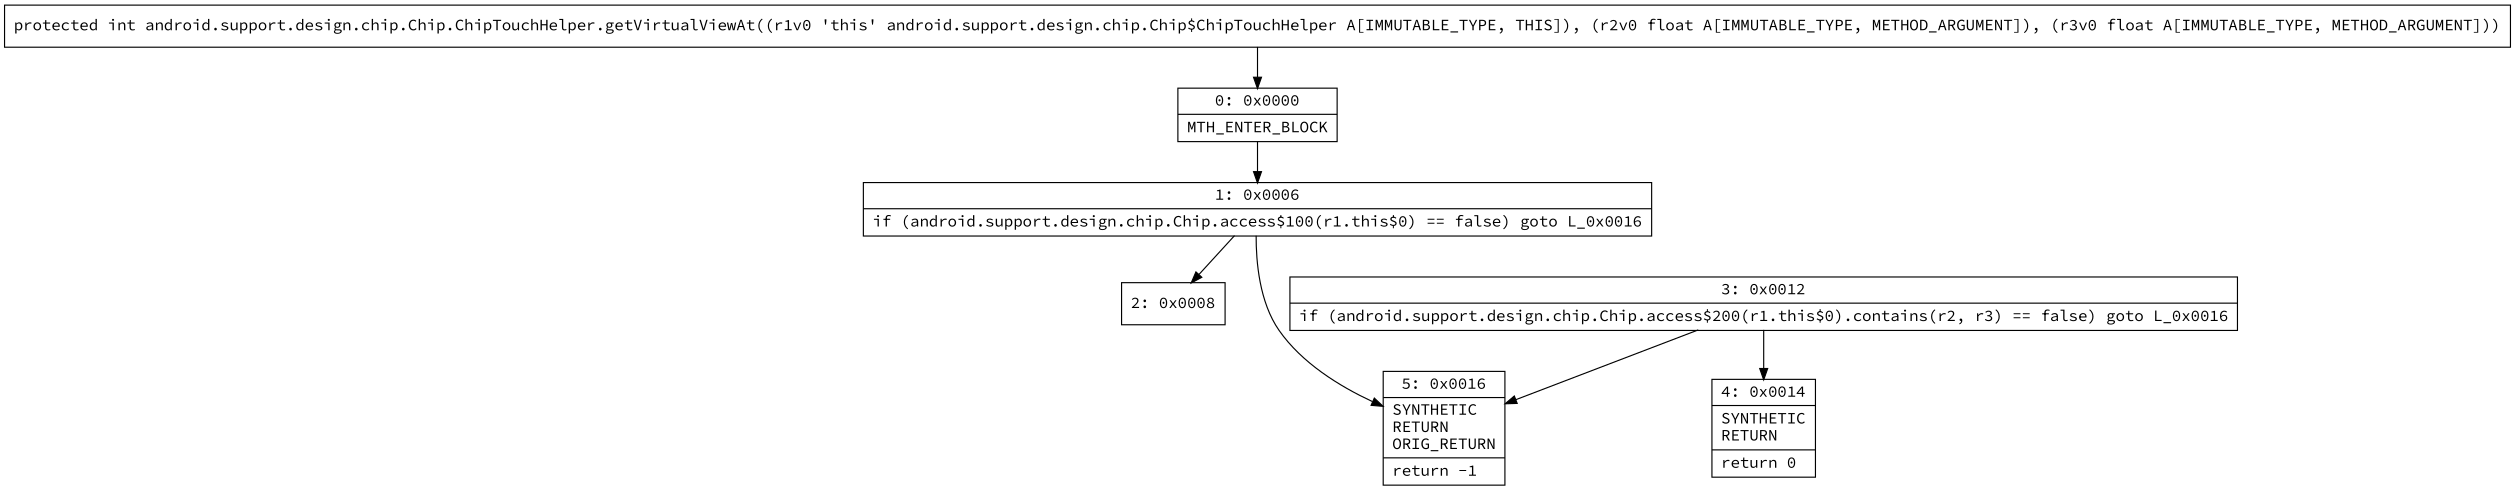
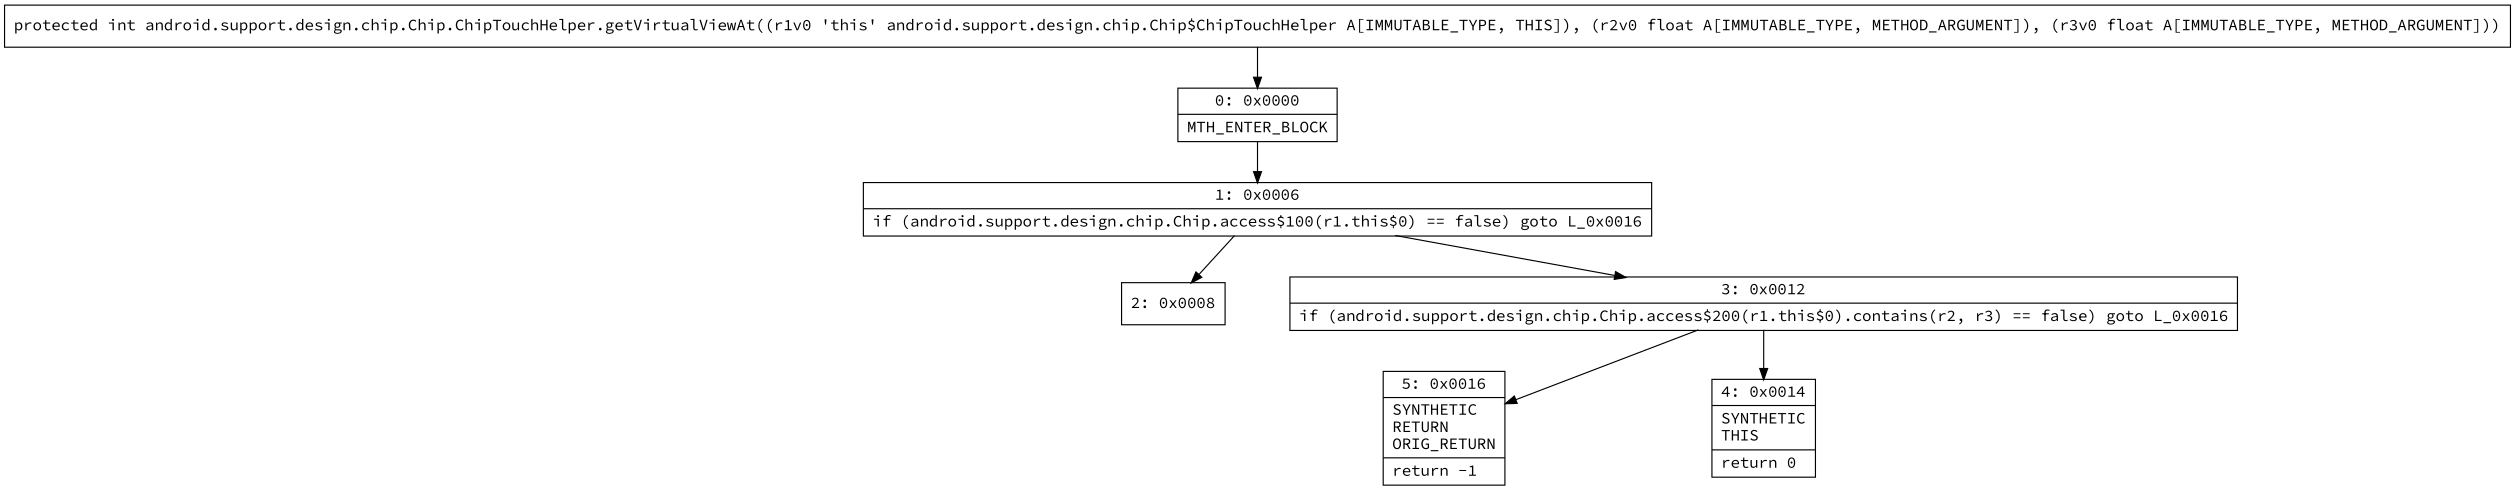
(1285, 338) -> (1505, 255)
(1749, 436) -> (1740, 436)
